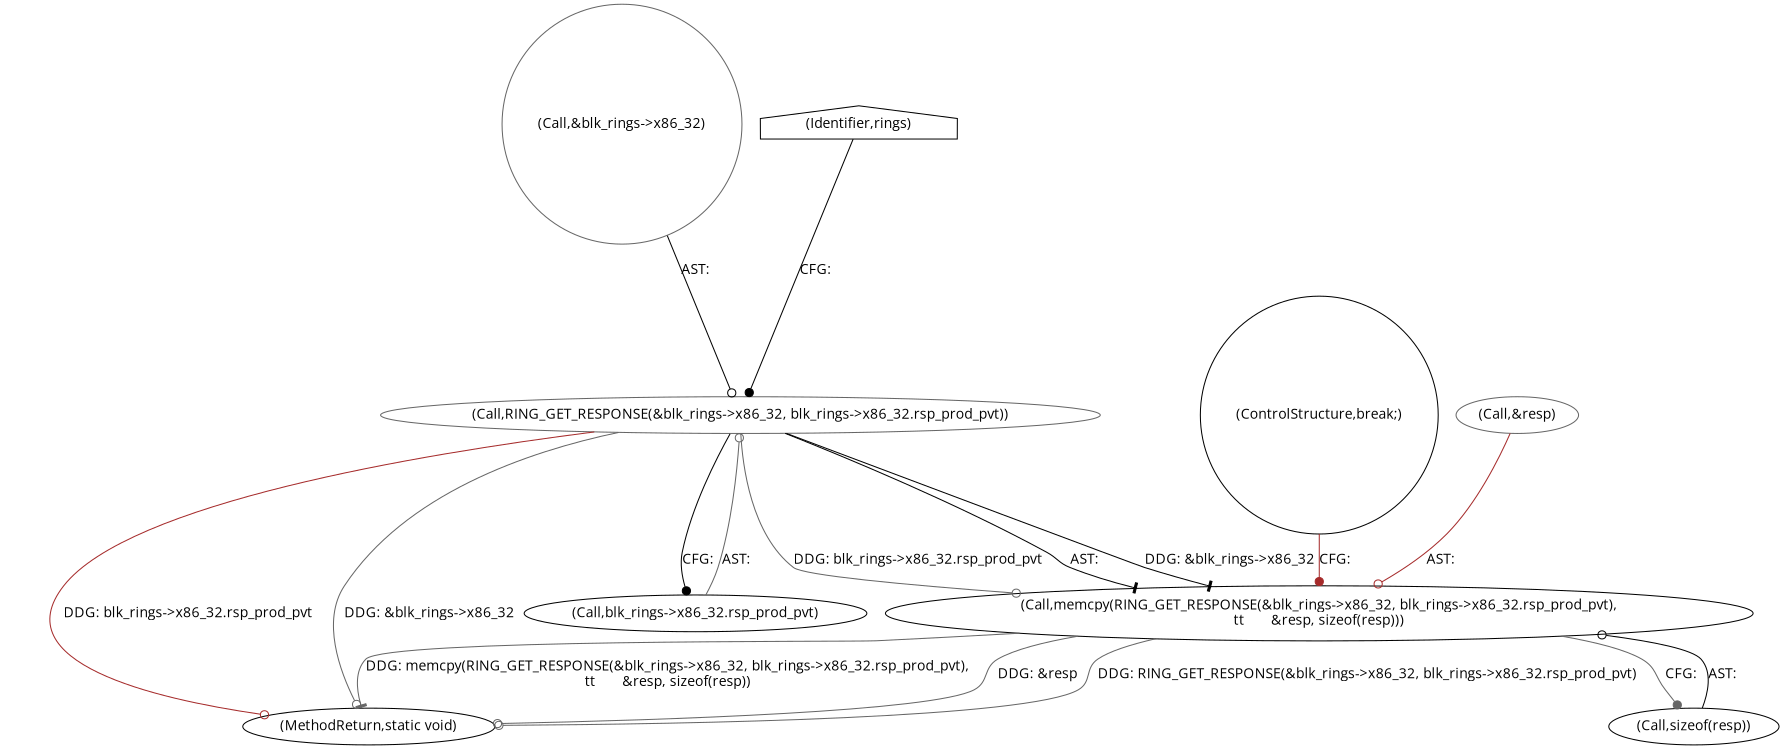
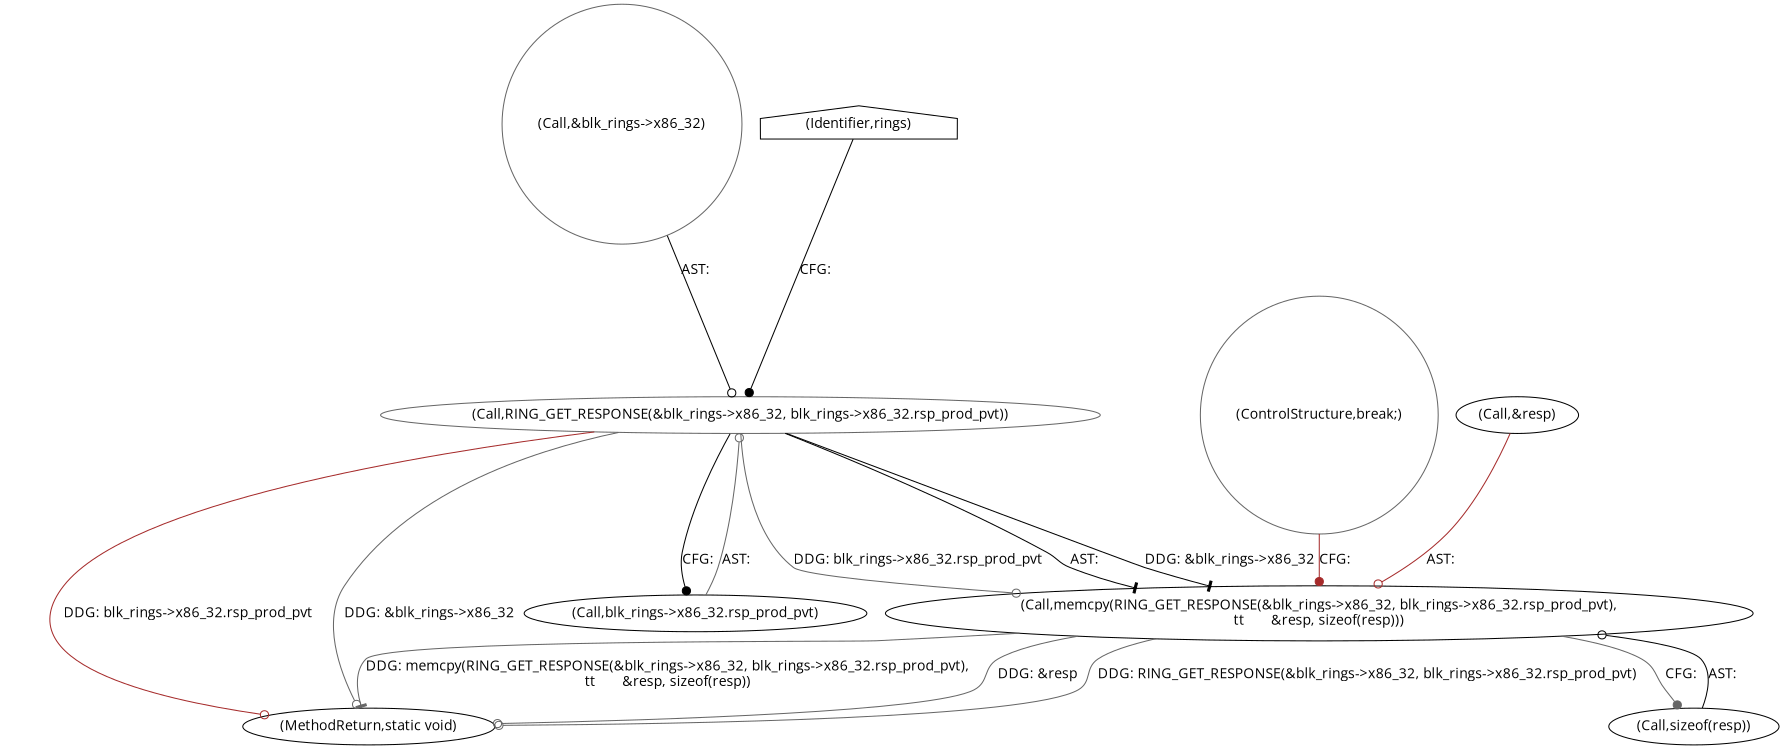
(1319, 415) -> (1319, 415)
(1517, 415) -> (1517, 415)
